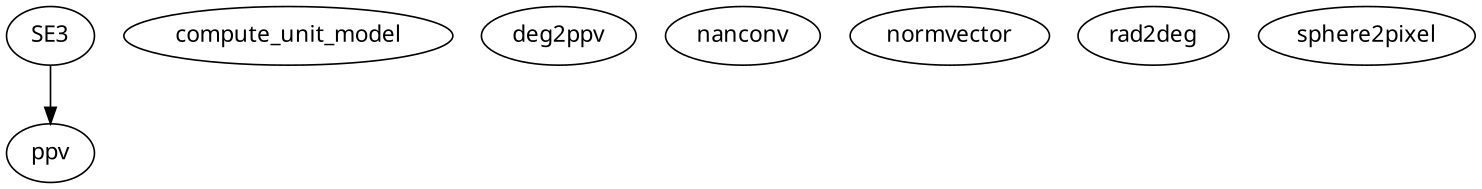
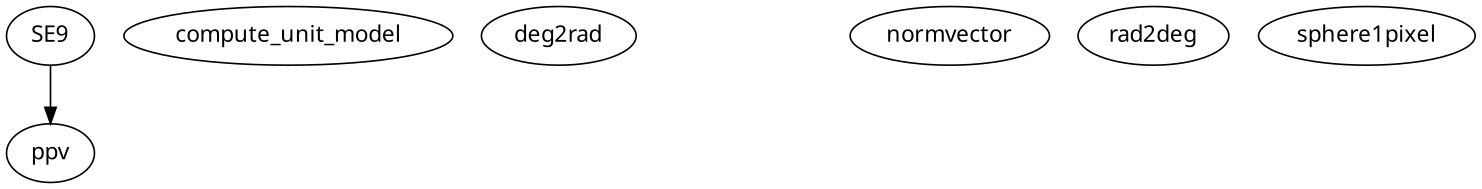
(51, 36) -> (51, 36)
(559, 36) -> (559, 36)
(743, 36) -> none
(1367, 36) -> (1367, 36)
